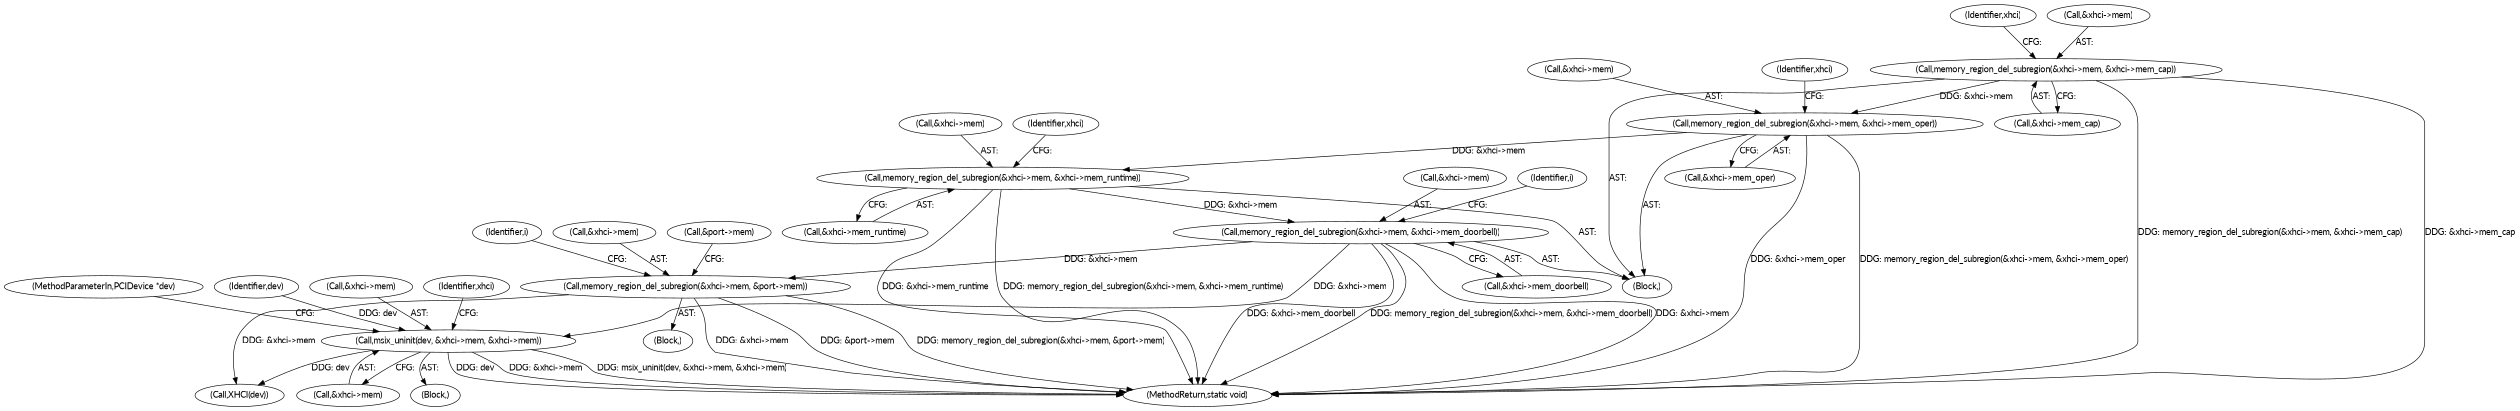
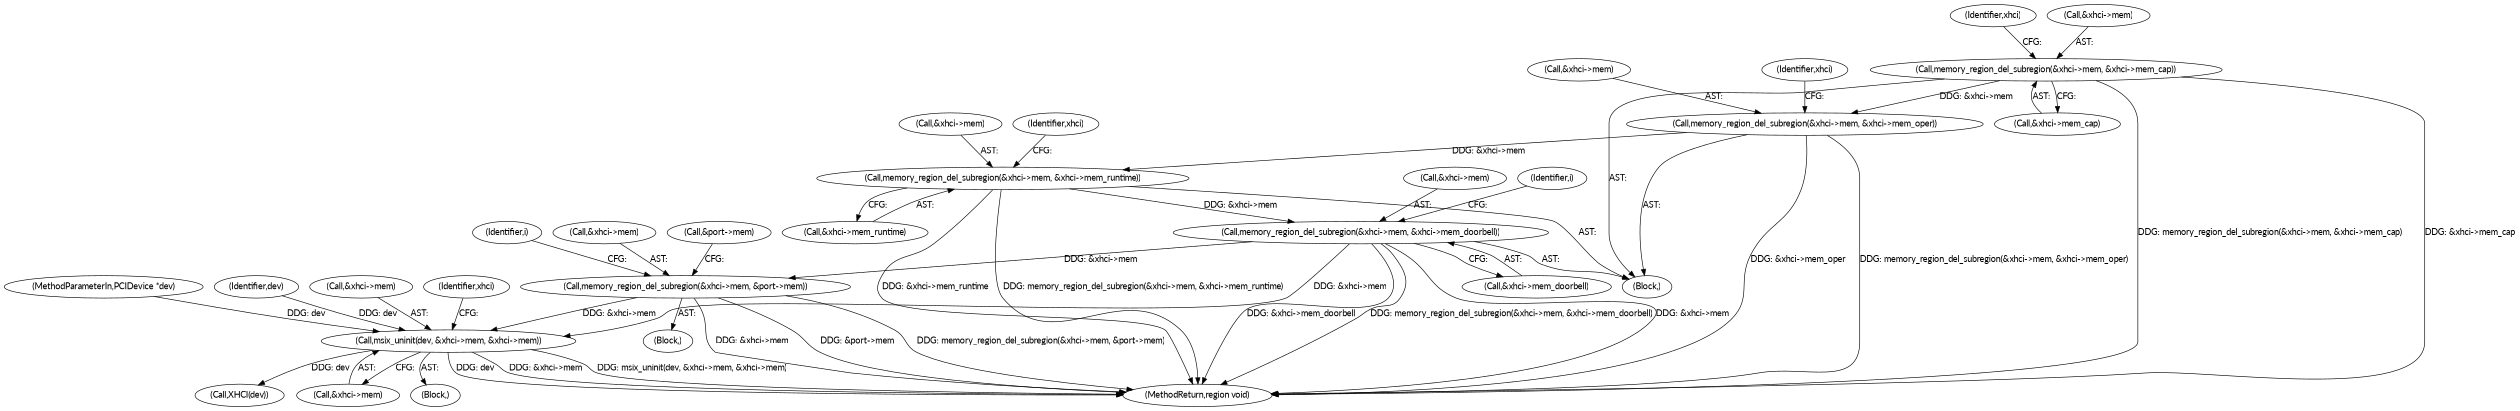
(1730, 178) -> none
(377, 303) -> (567, 313)
(306, 314) -> (306, 314)
(1197, 395) -> (1197, 395)
